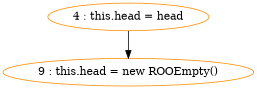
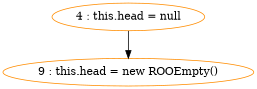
(128, 17) -> (128, 17)
